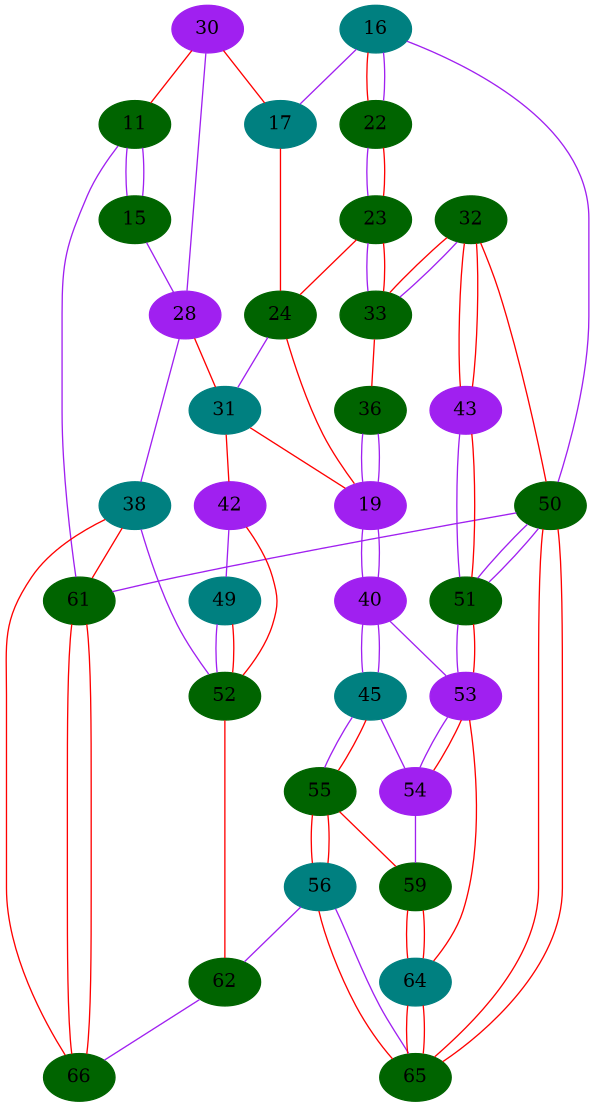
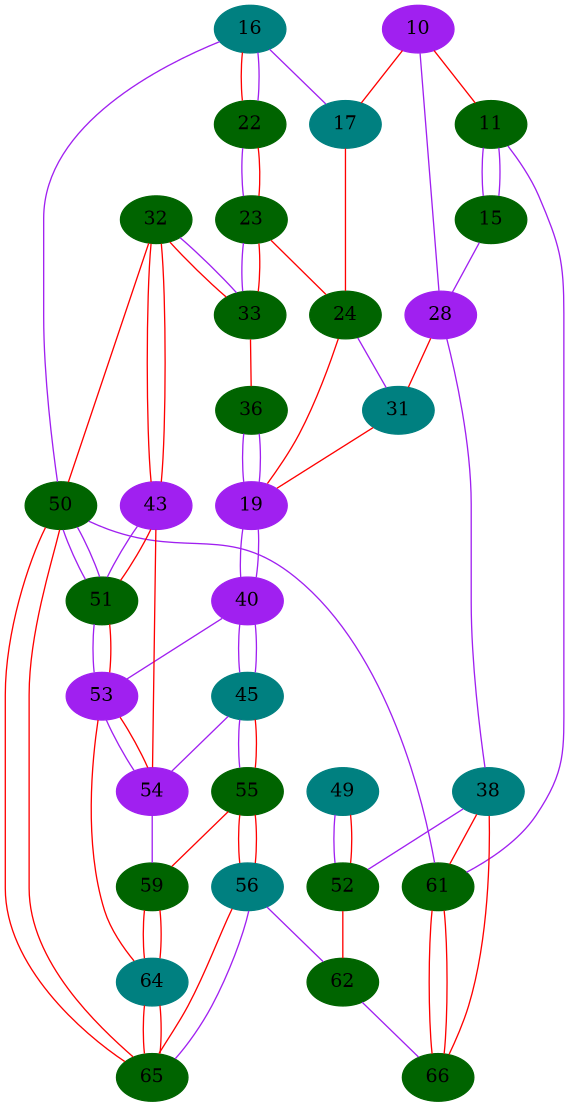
(208, 29) -> (418, 29)
(230, 506) -> none
none -> (154, 649)
